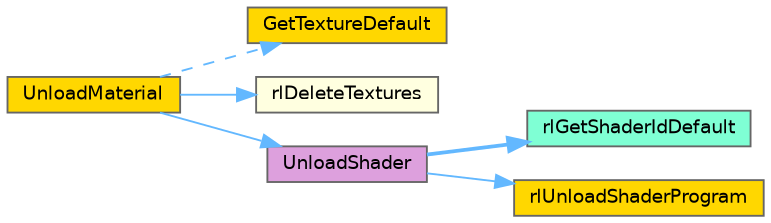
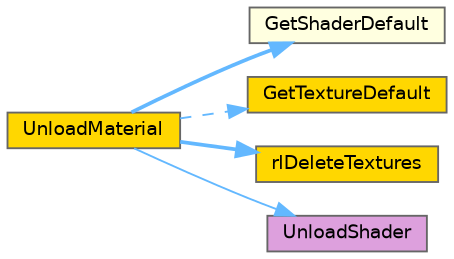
none -> (347, 25)
(209, 95) -> (209, 146)
(347, 95) -> (347, 164)
(639, 129) -> none
(639, 198) -> none
